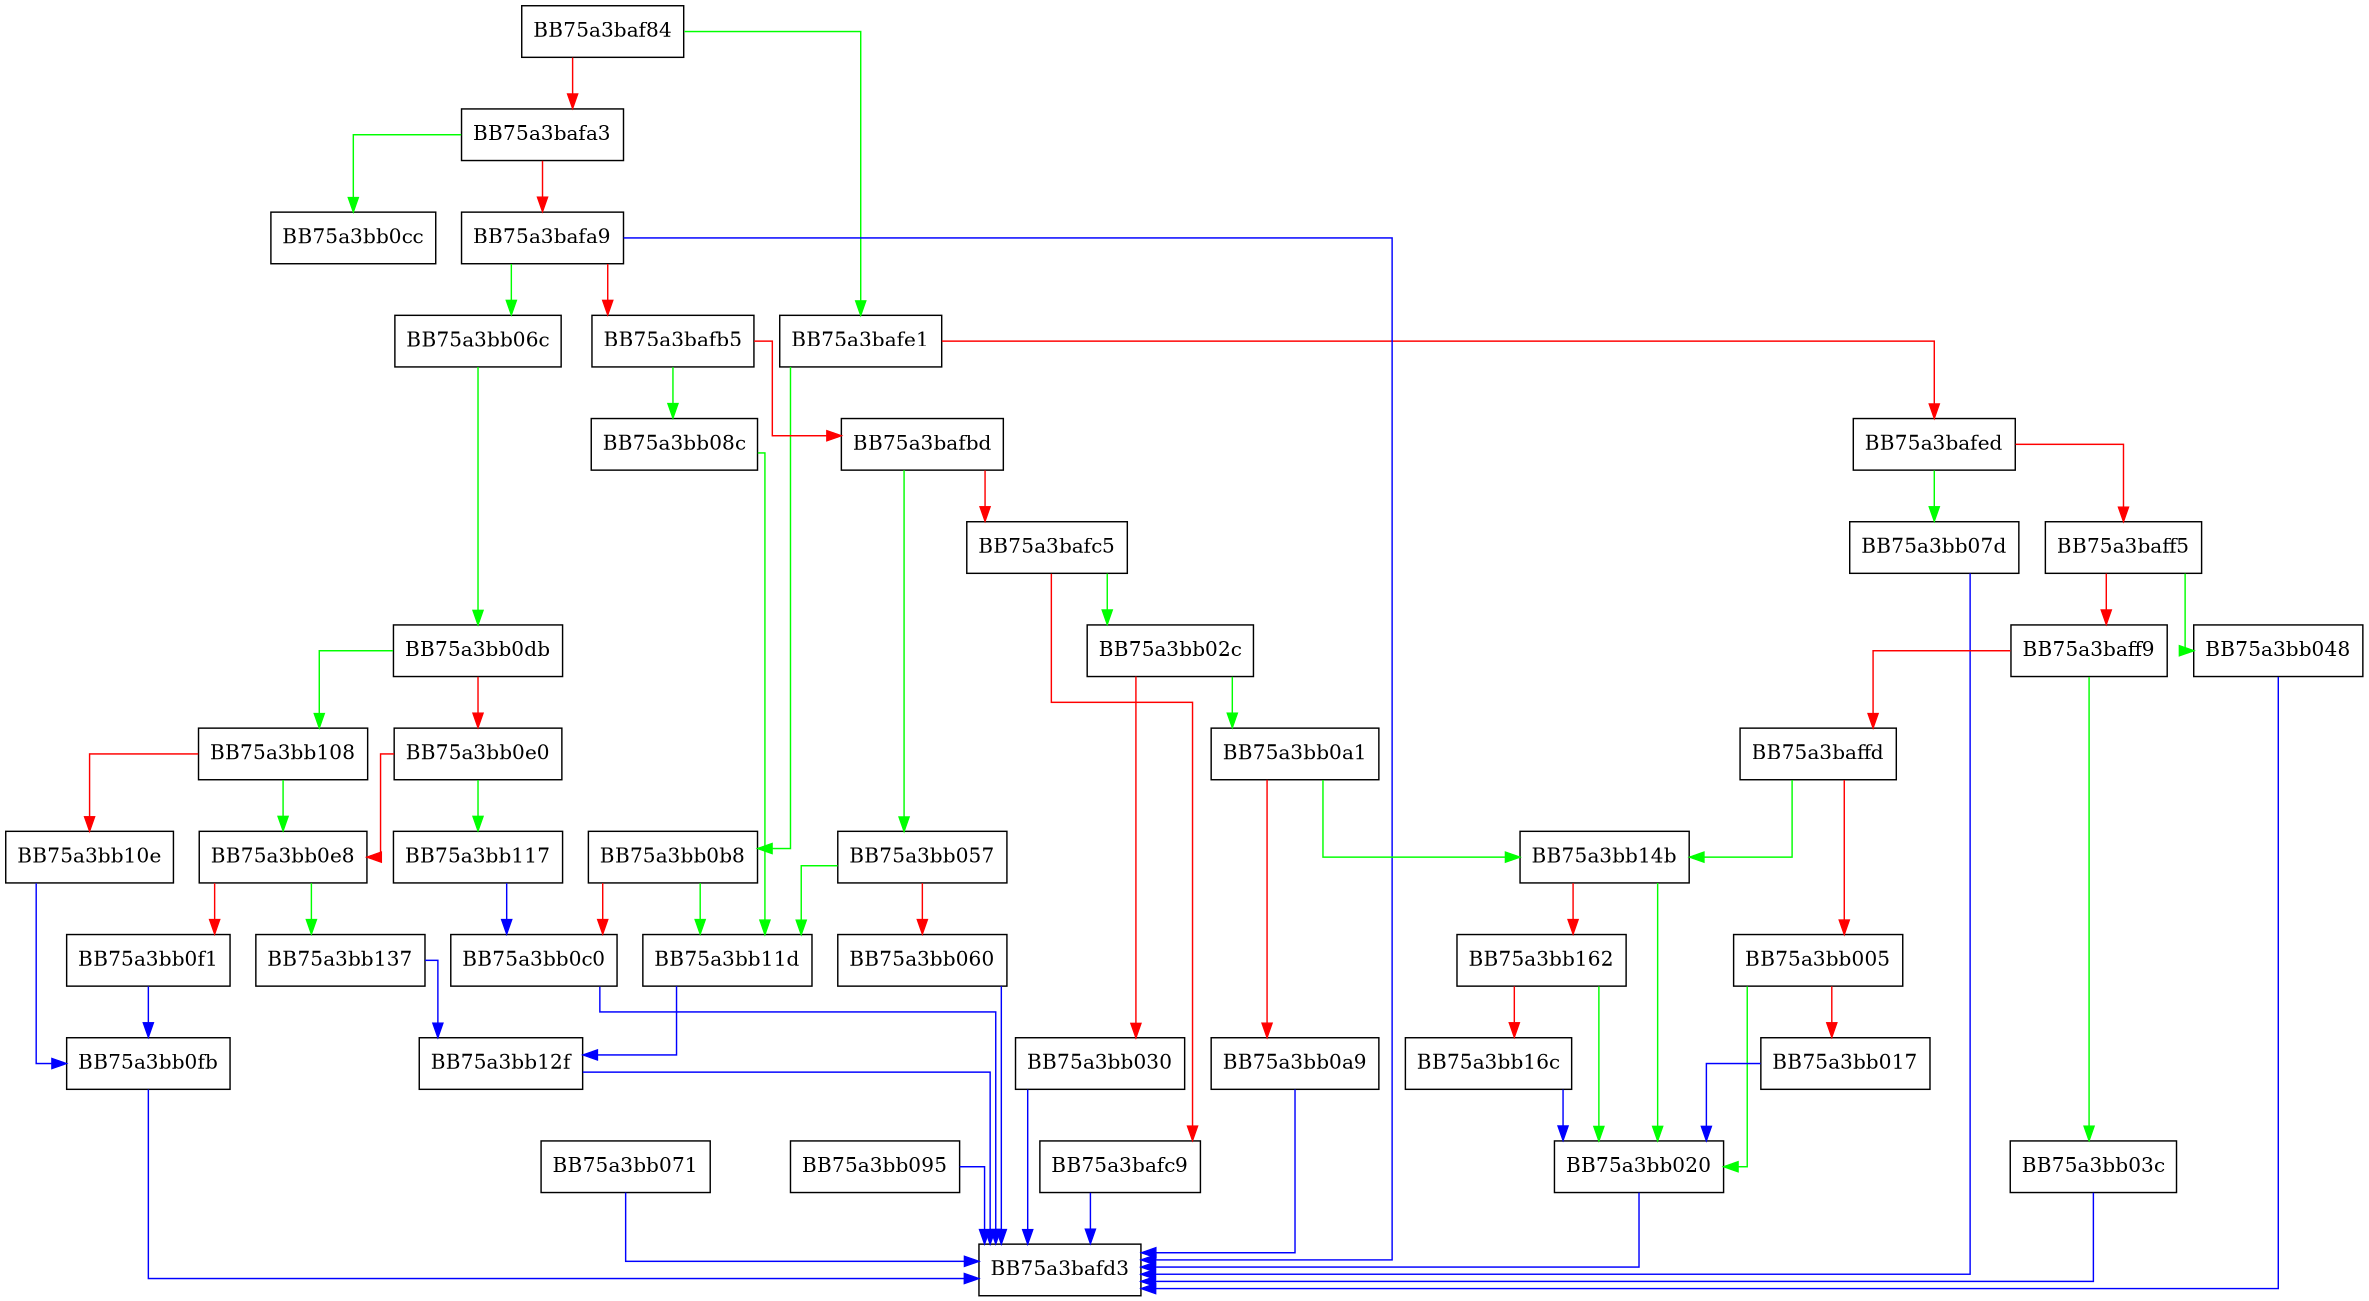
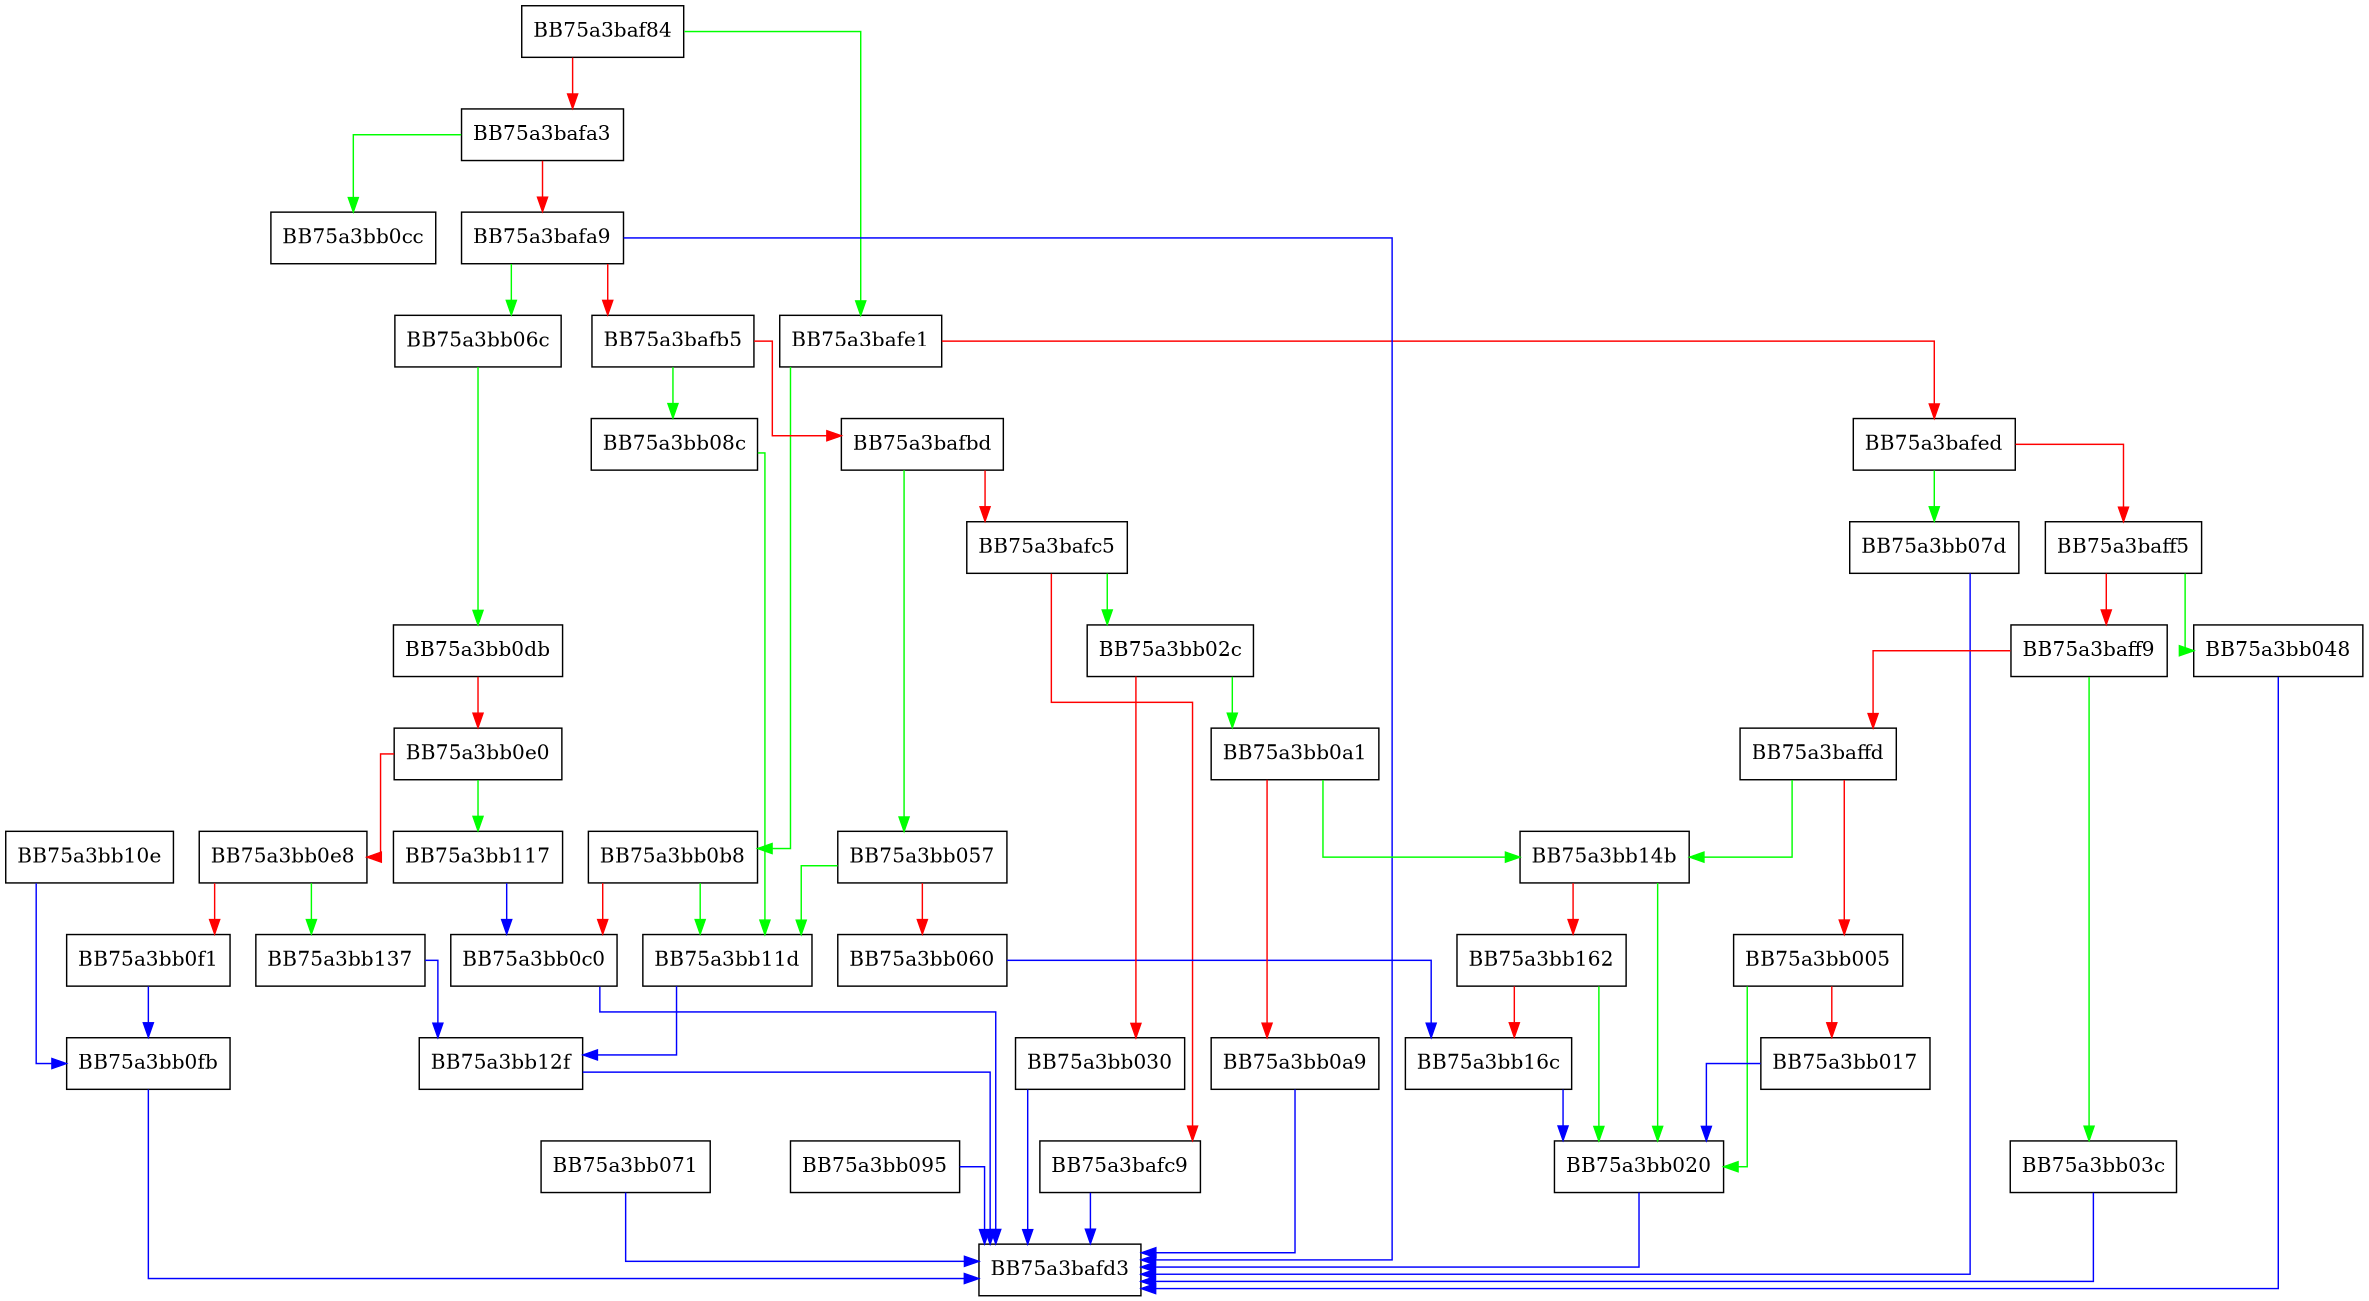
(283, 754) -> none
(1001, 1108) -> (1250, 960)
